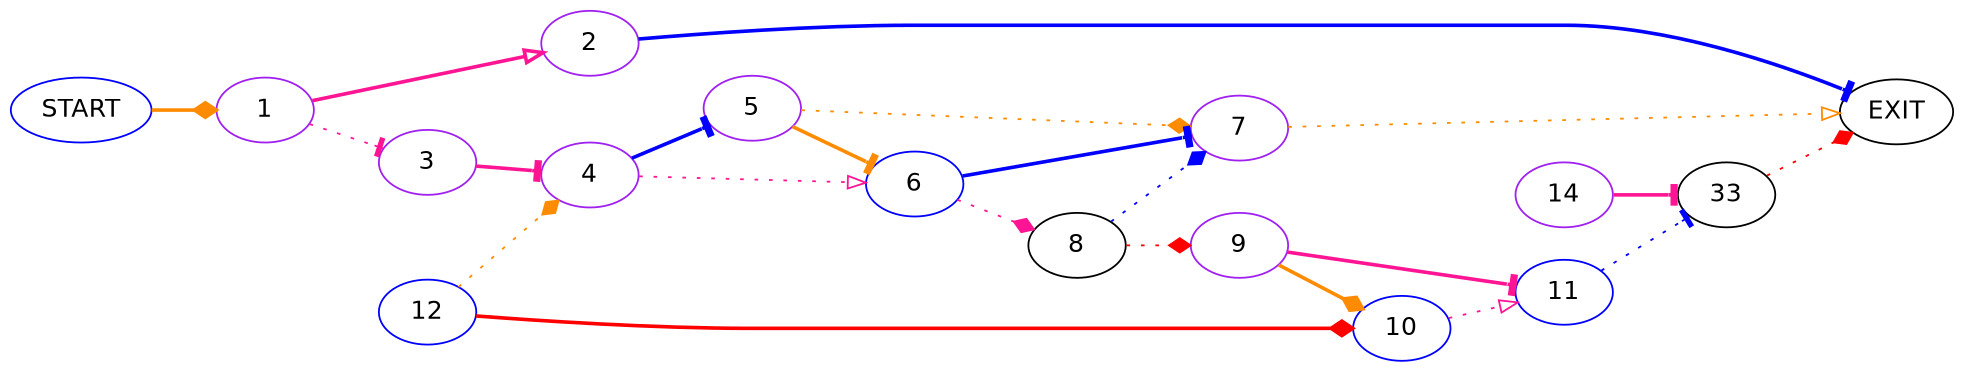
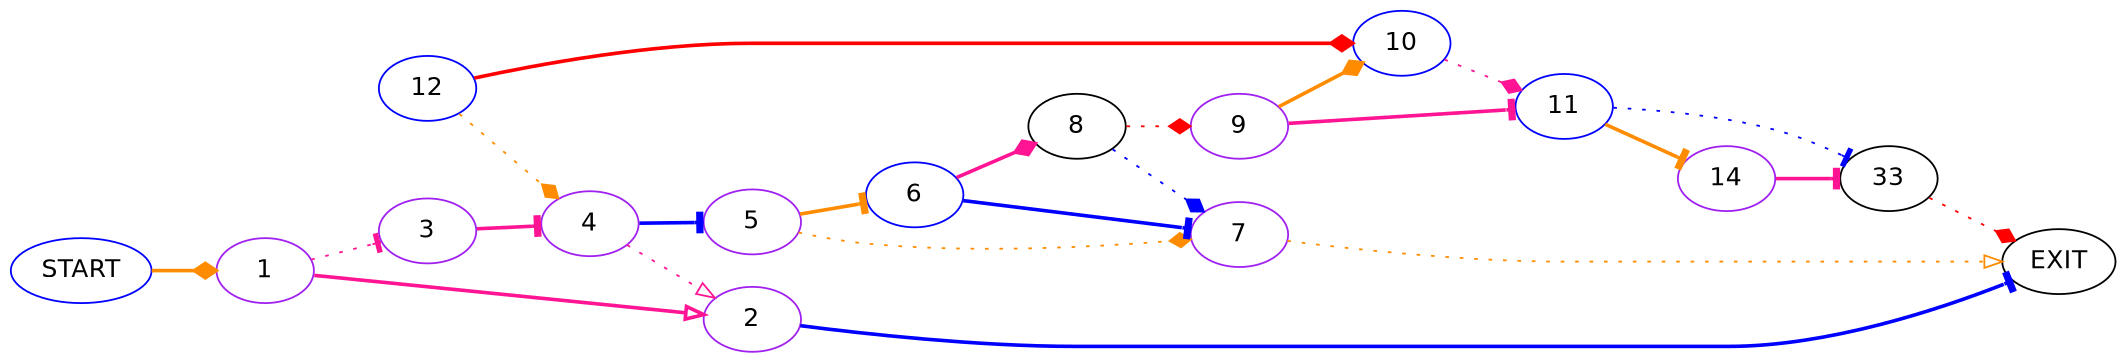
none -> (1641, 141)
(743, 179) -> (663, 267)
(985, 211) -> (986, 165)
(1474, 312) -> (1473, 71)
